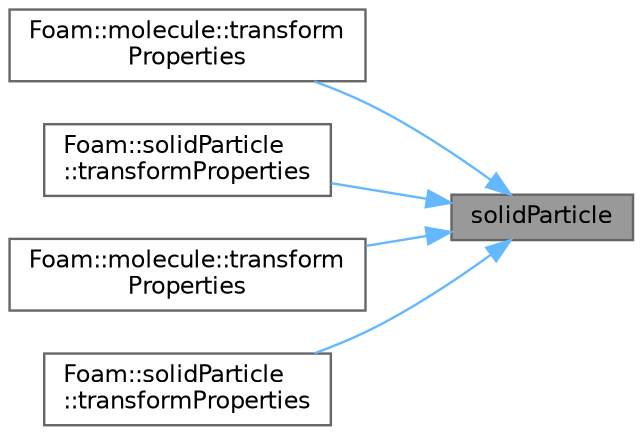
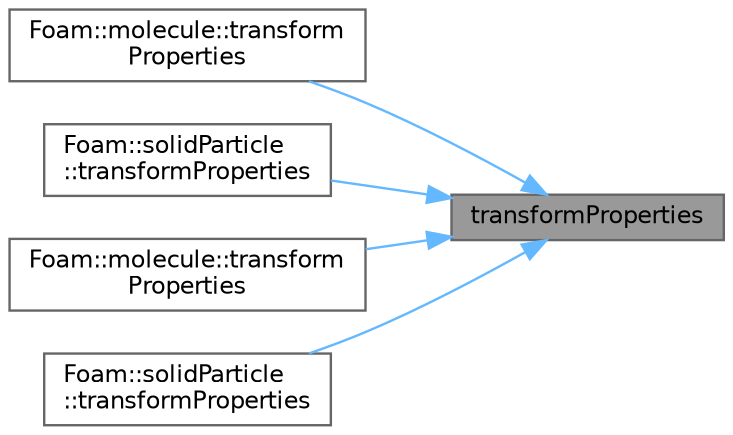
(542, 217) -> (588, 217)
